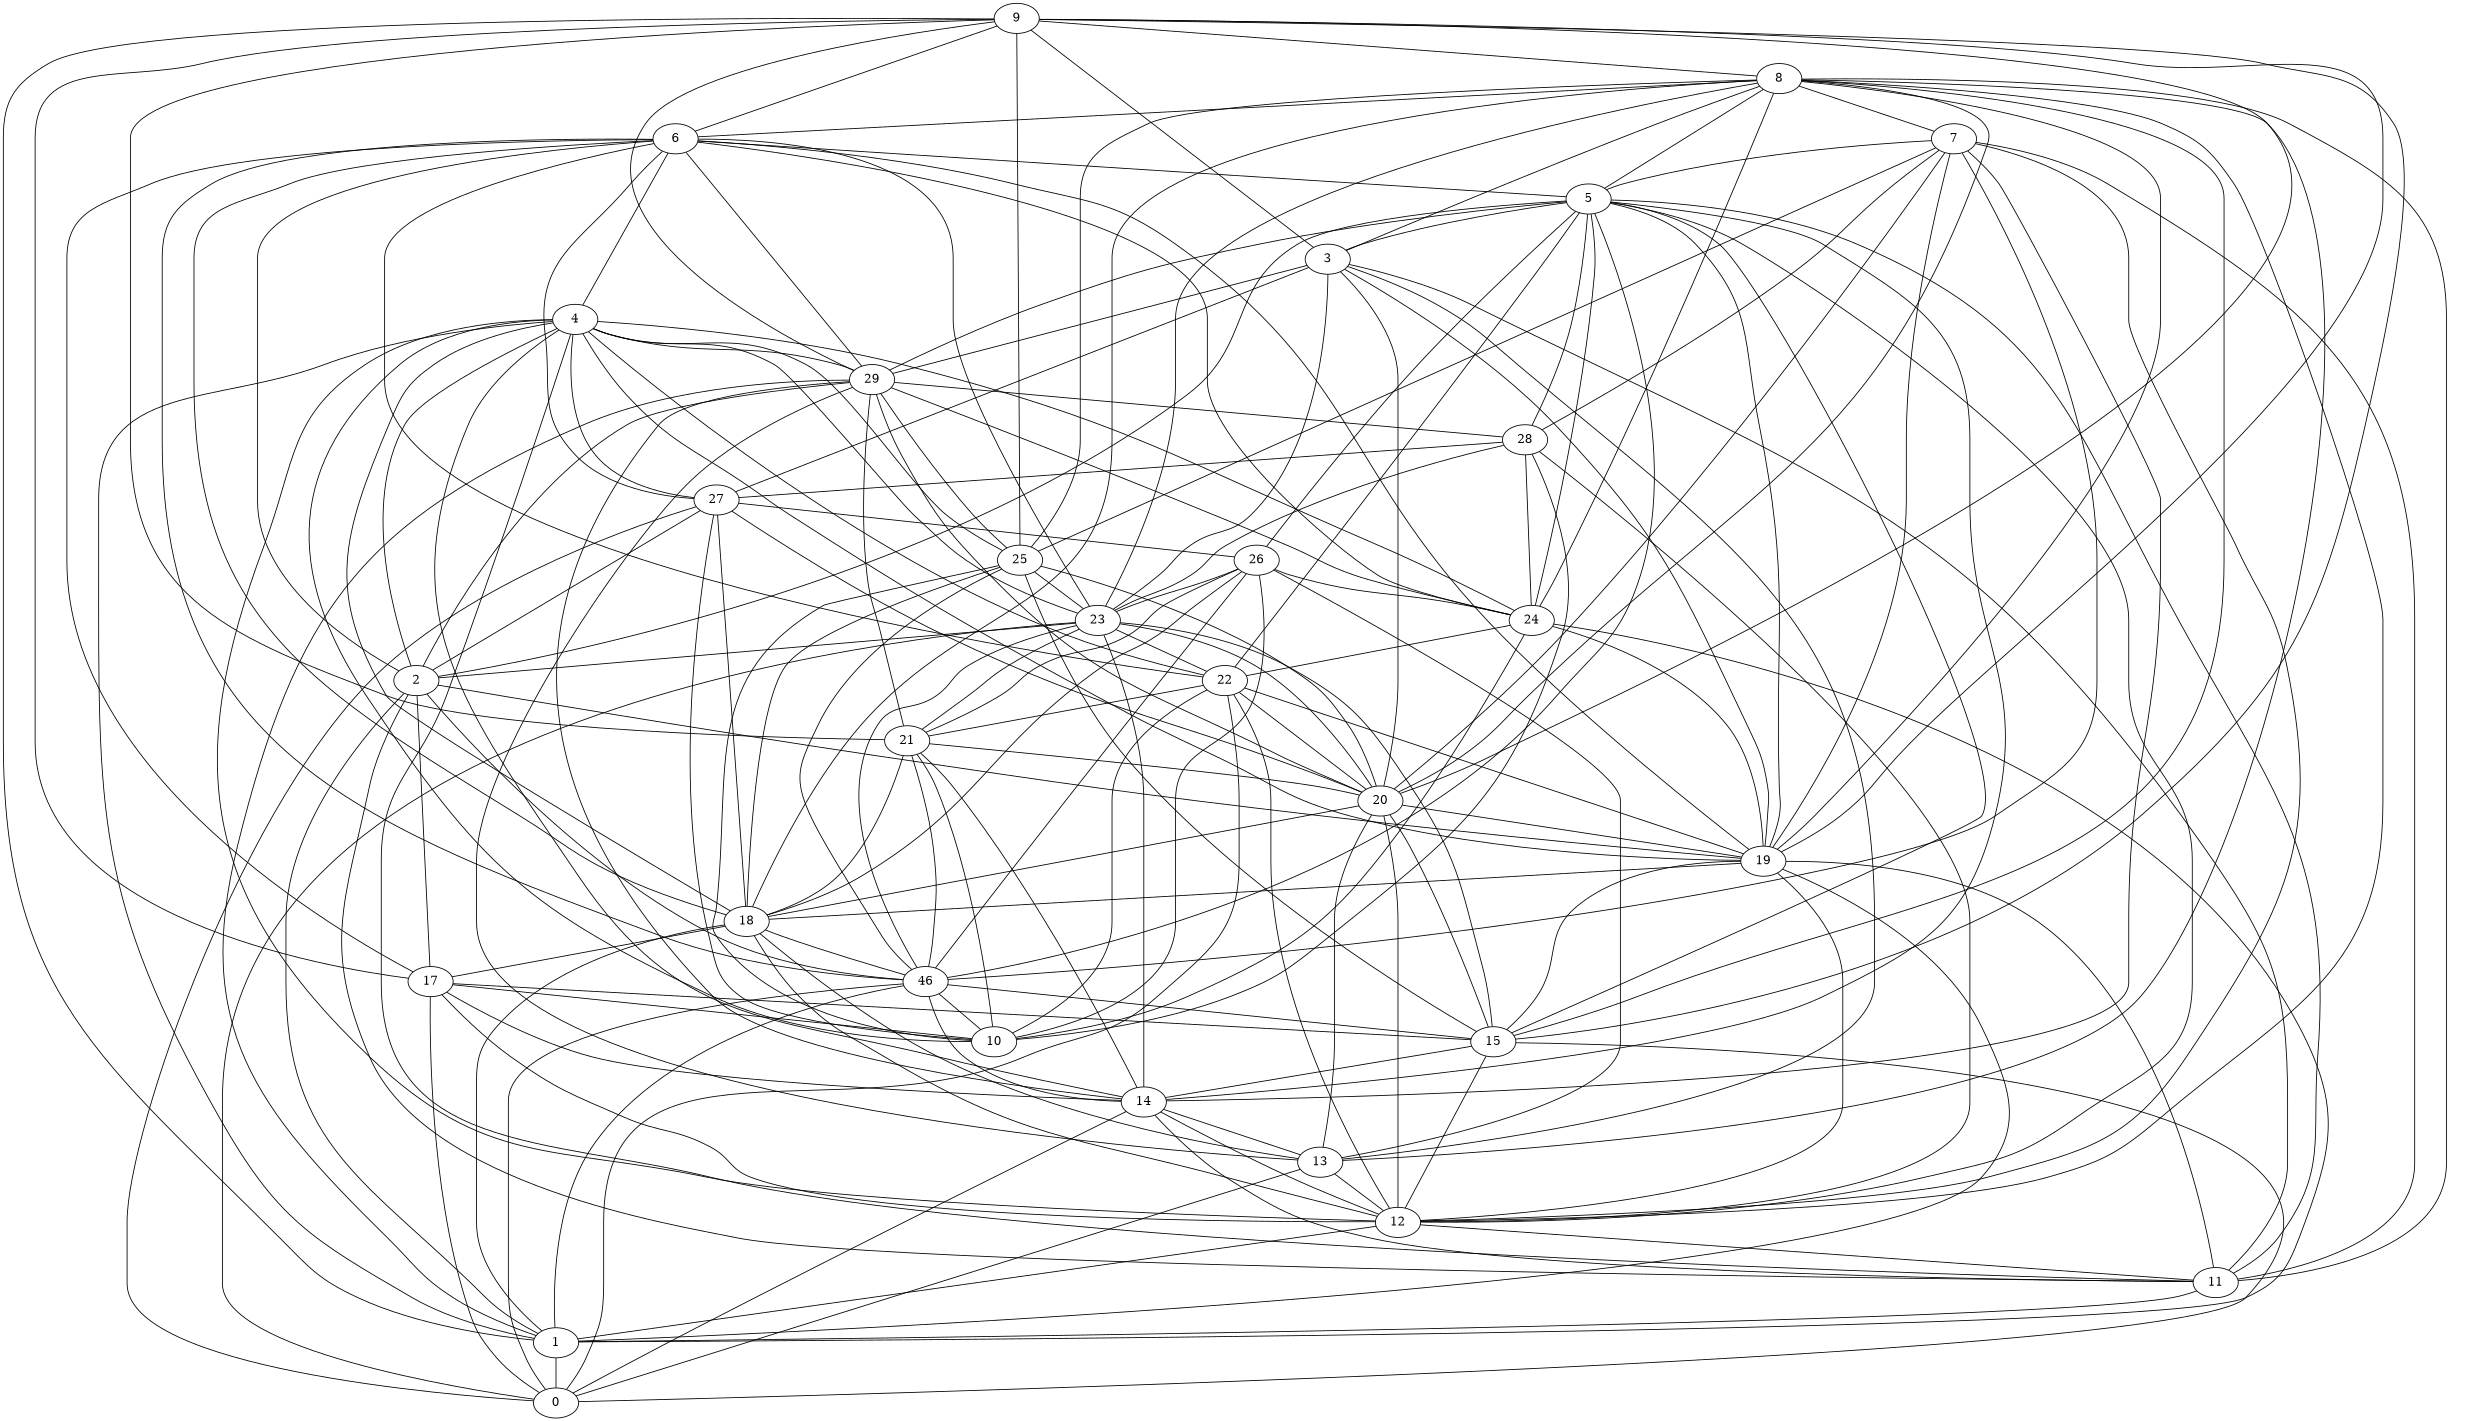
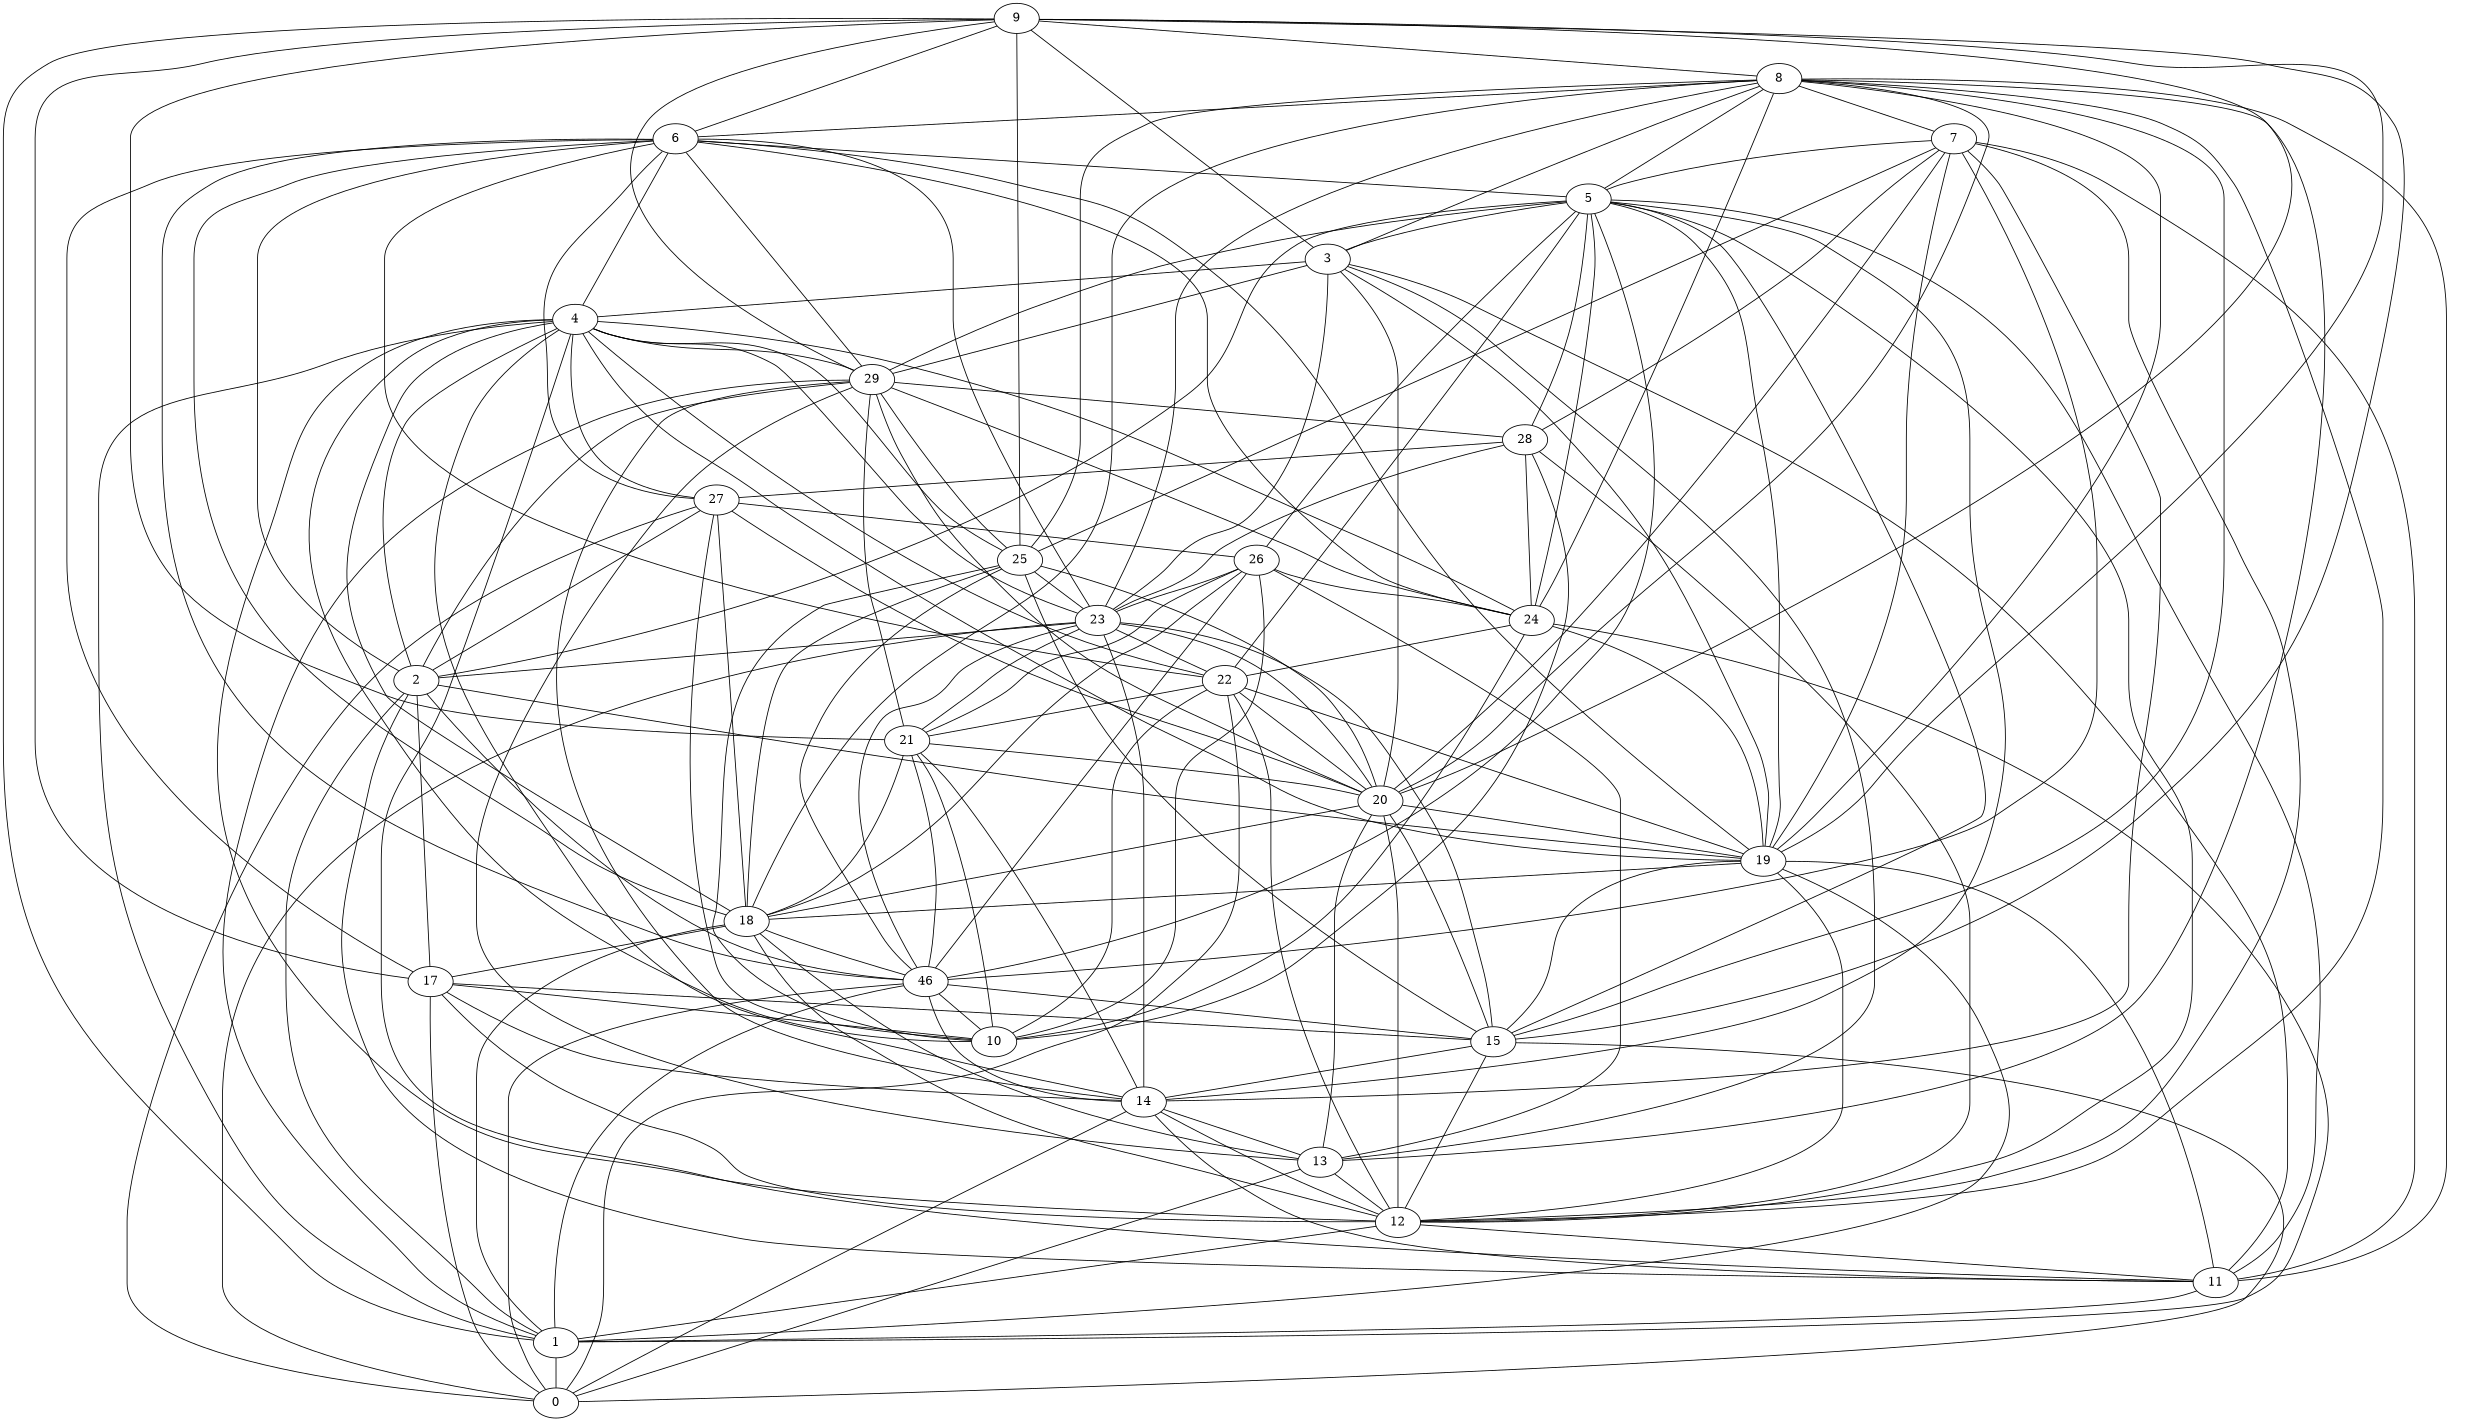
(1036, 374) -> (969, 288)
